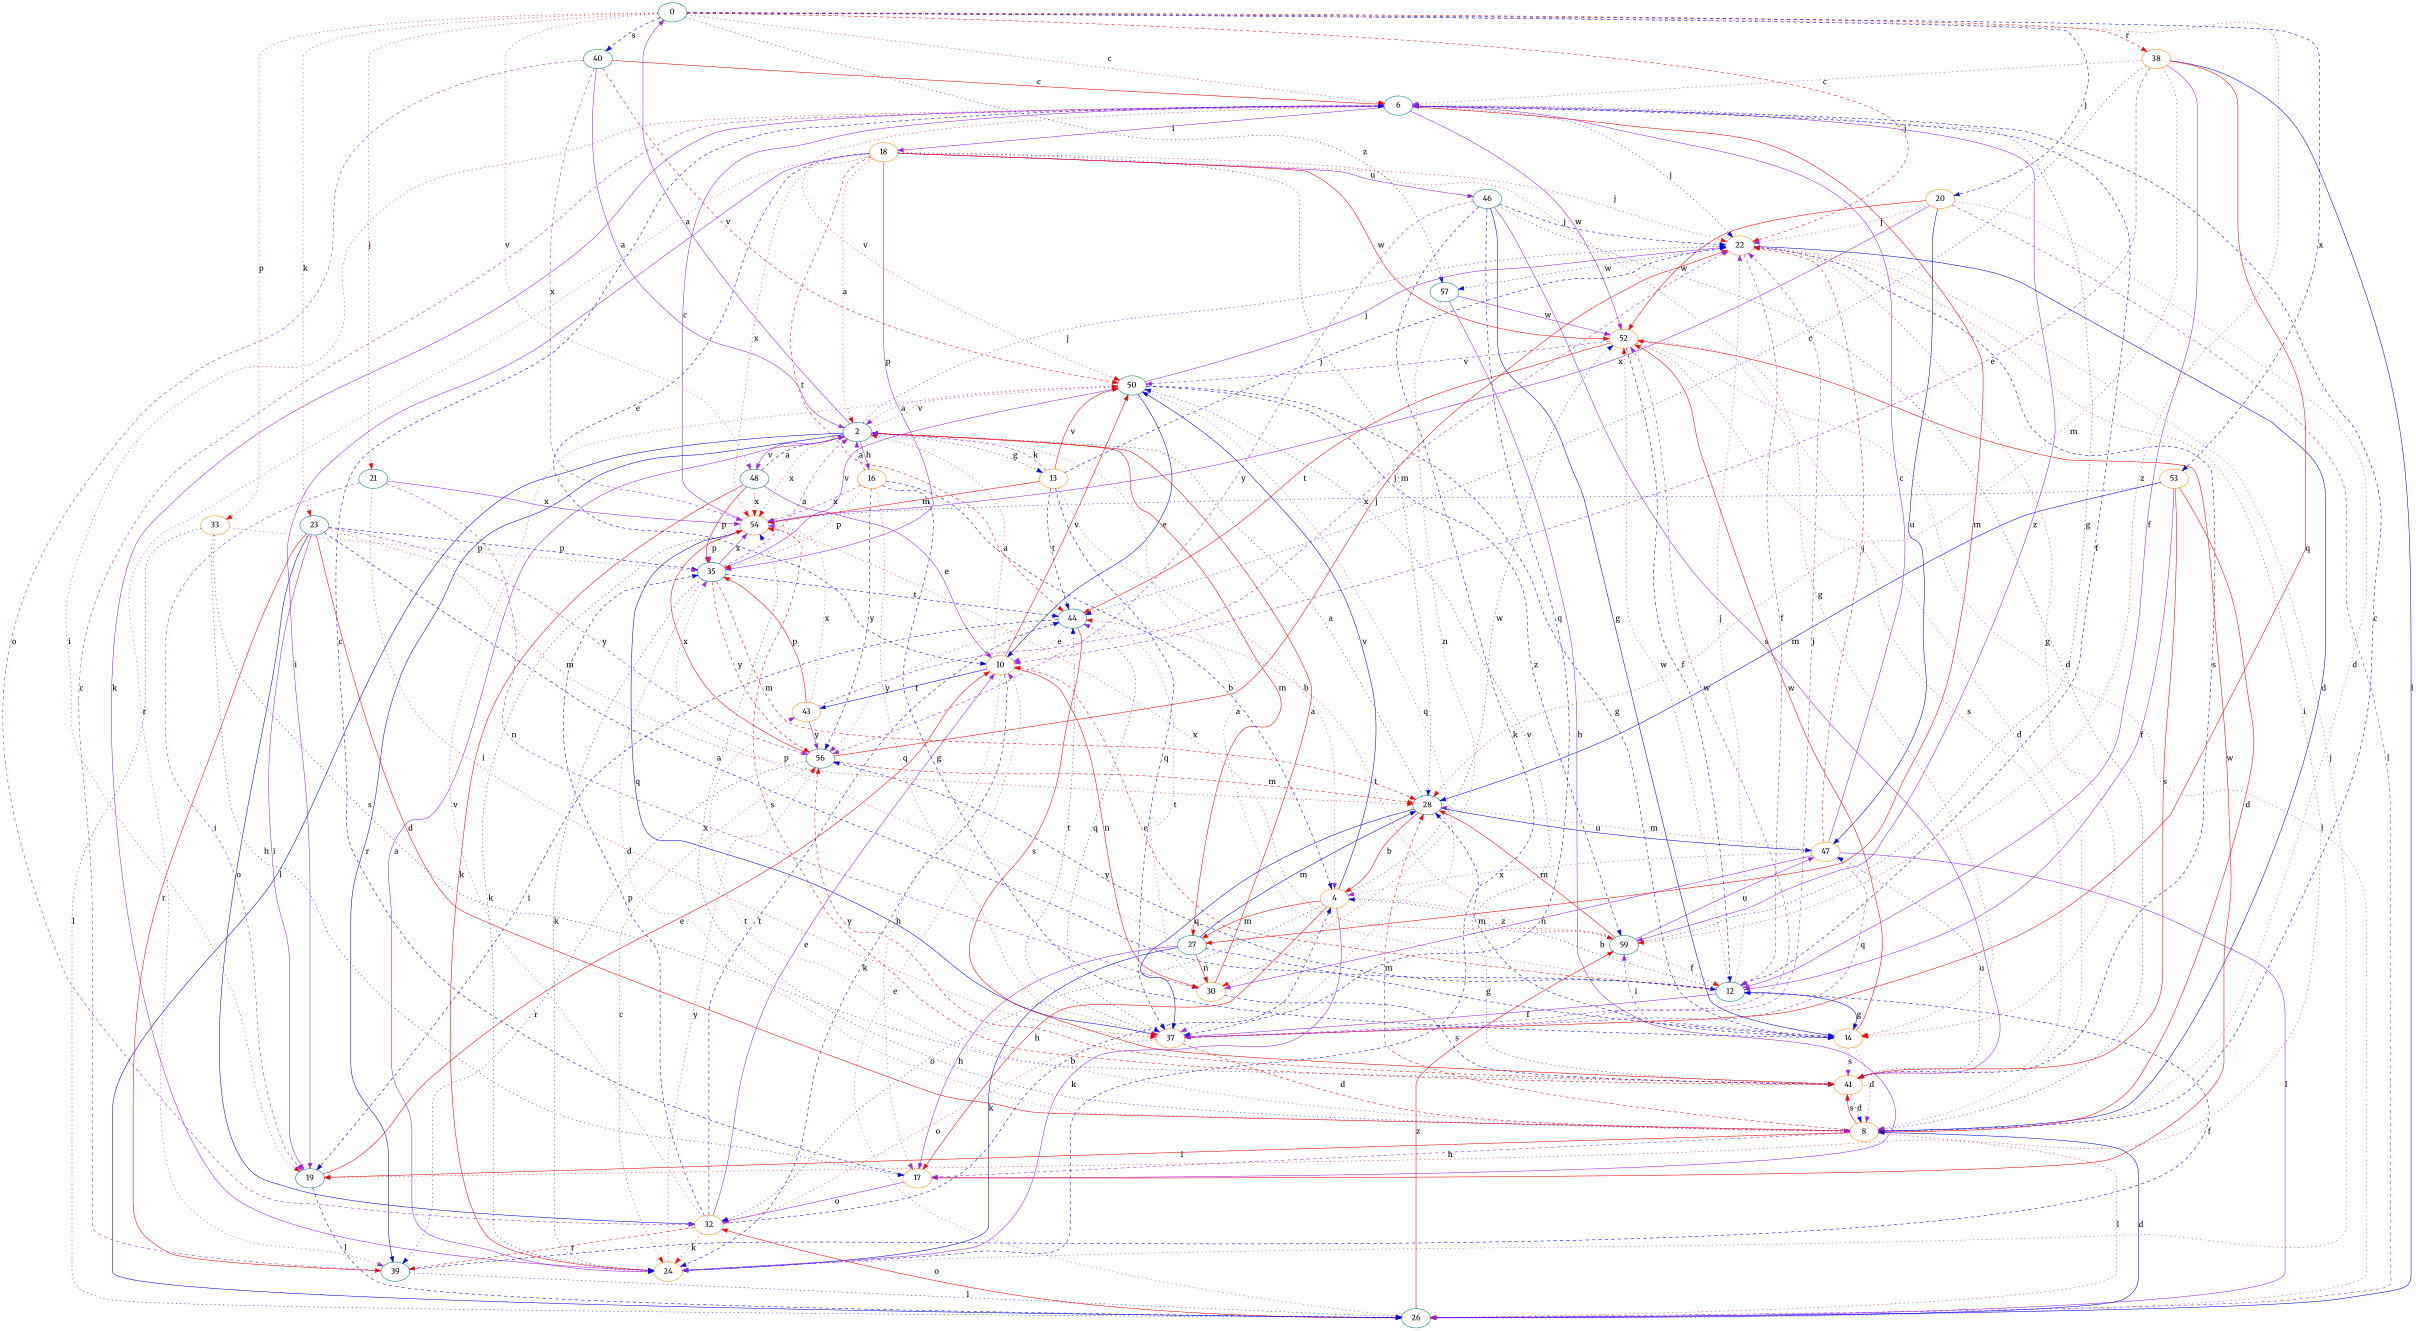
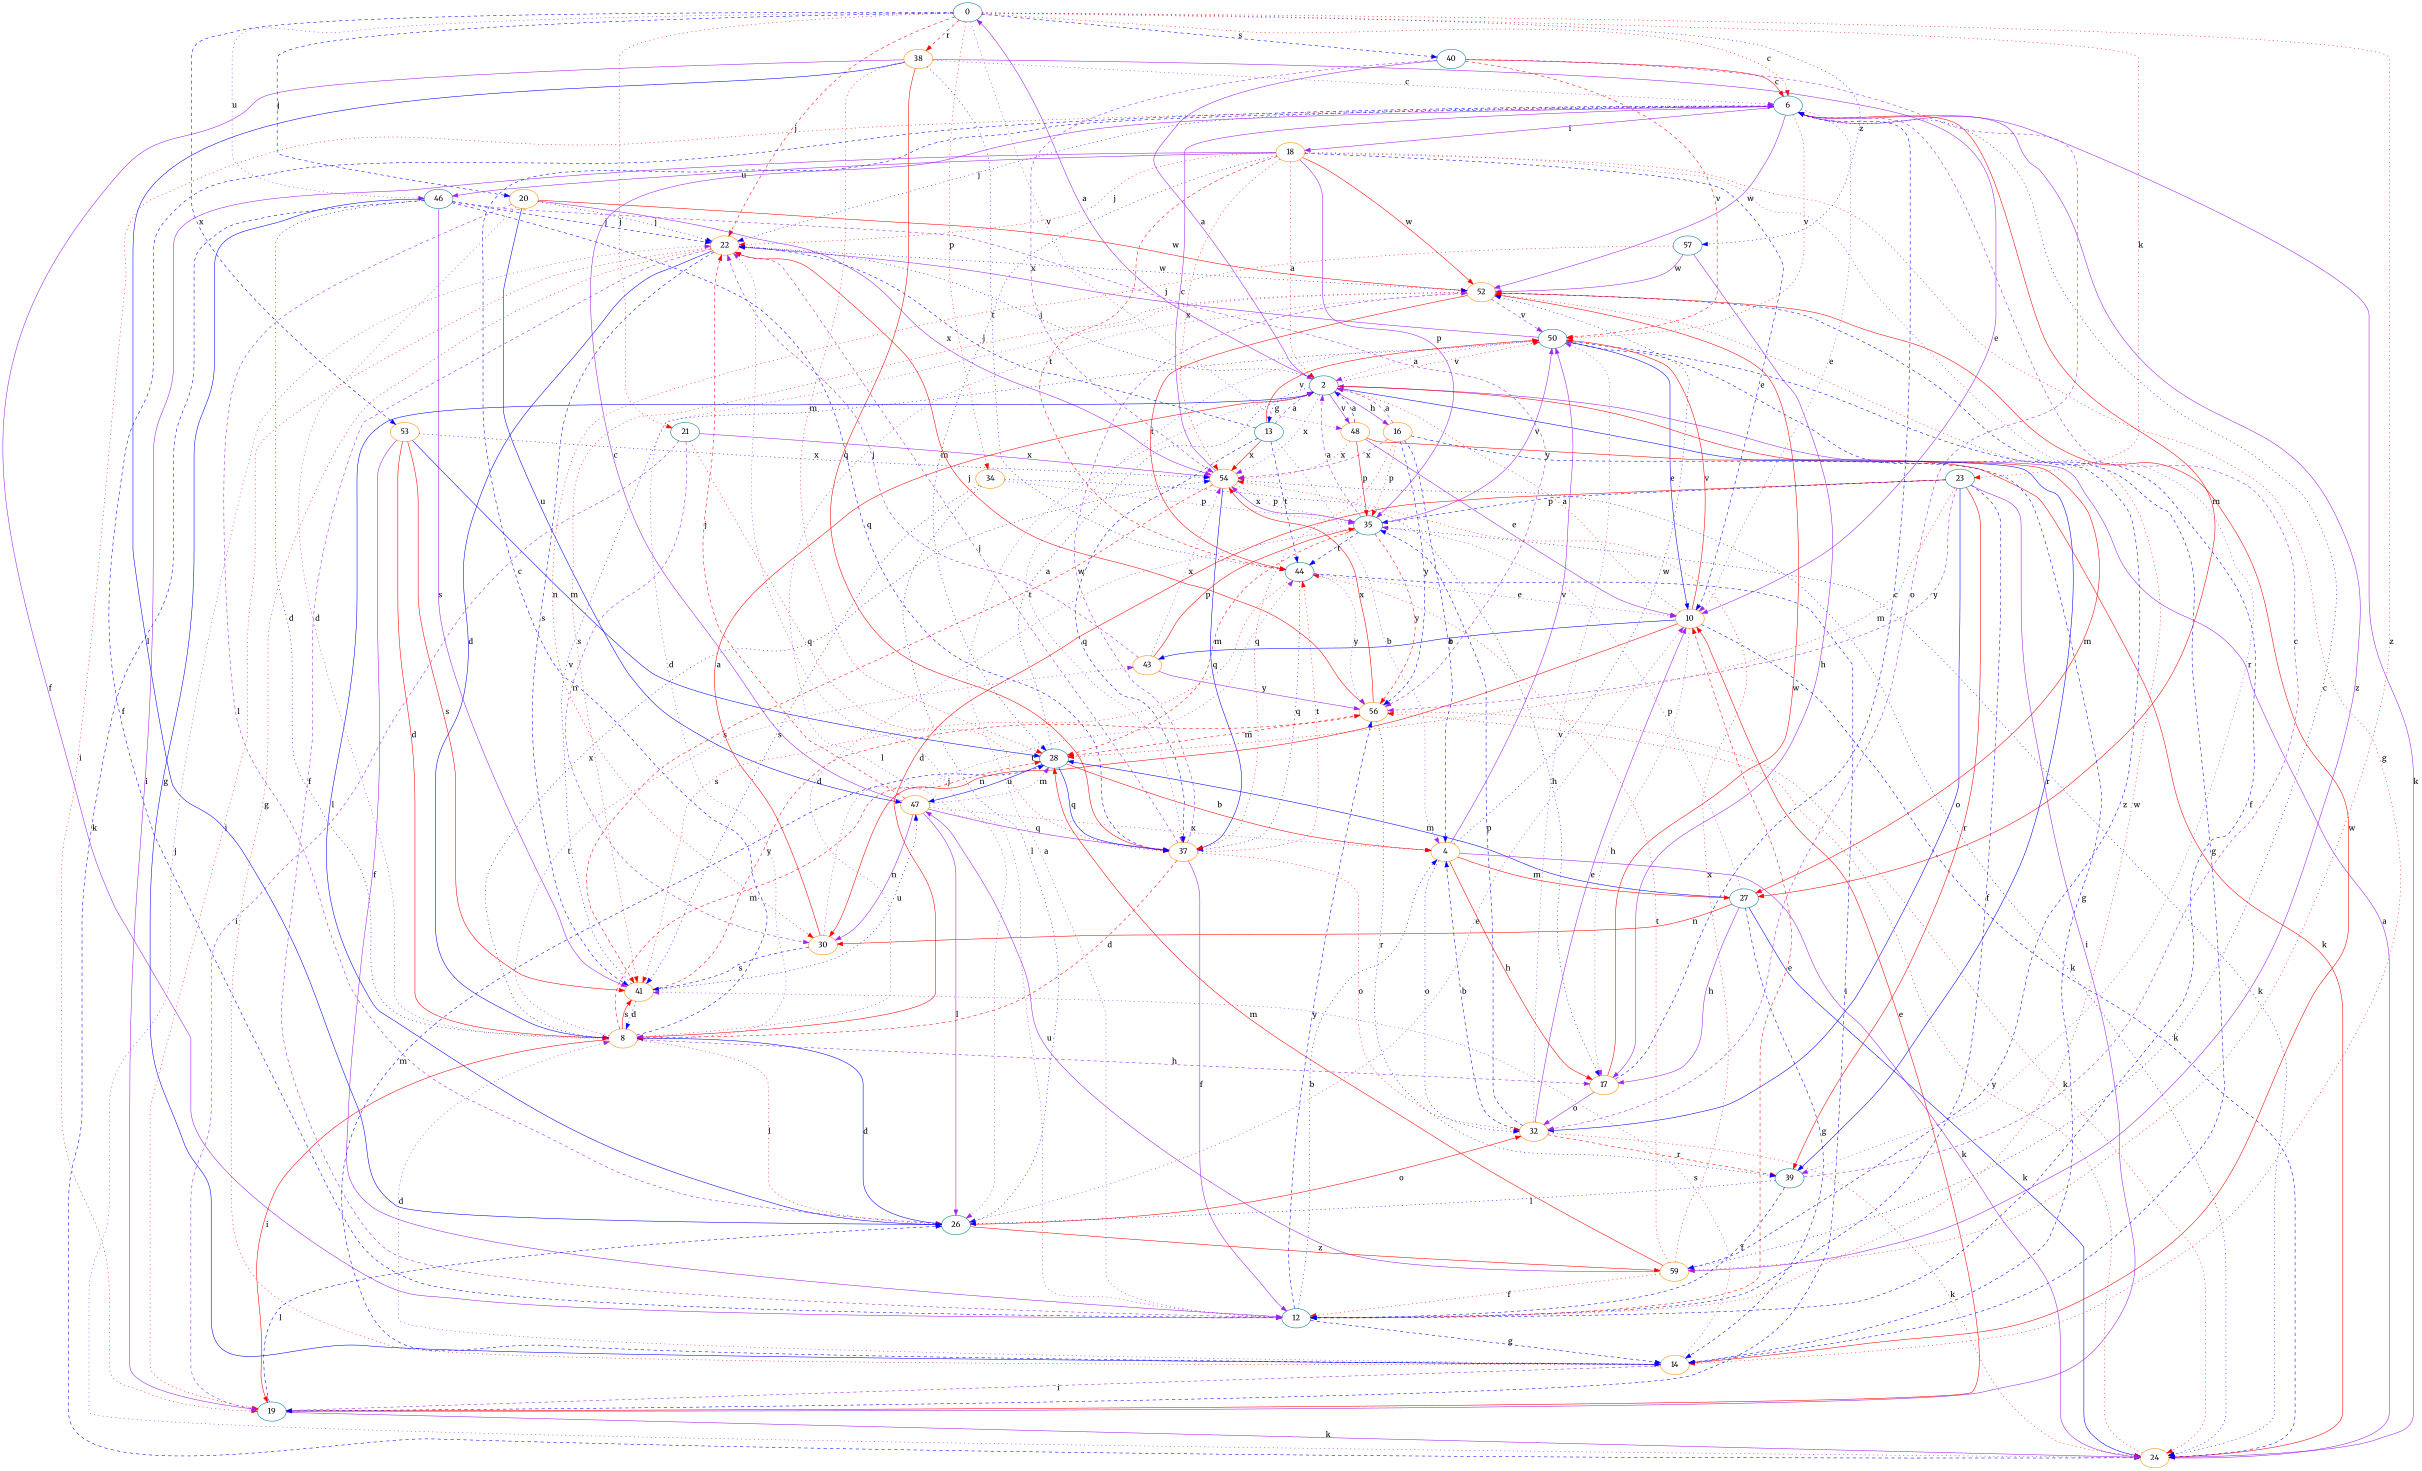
none -> (436, 25)
(1845, 227) -> (631, 220)
(1601, 265) -> (1100, 269)
(1810, 339) -> (993, 316)
none -> (1829, 359)
(1036, 455) -> (1295, 409)
(794, 463) -> (1289, 441)
(754, 479) -> (1355, 432)
(1054, 479) -> (1269, 432)
(1686, 483) -> (1758, 90)
(926, 502) -> (1252, 455)
(215, 525) -> (990, 479)
(2088, 525) -> (2325, 689)
(1347, 605) -> (1558, 609)
(1426, 712) -> (1030, 595)
(483, 759) -> (810, 642)
(719, 759) -> (1988, 899)
(820, 759) -> (1374, 712)
(793, 871) -> none
(1059, 878) -> (1318, 768)
(1486, 917) -> none
(1624, 945) -> (1674, 1272)
(1839, 1003) -> (1483, 1341)
(1787, 1008) -> (1045, 834)
(621, 1015) -> (2066, 1085)
(1453, 1017) -> (1200, 1096)
(1708, 1026) -> (976, 1388)
(1237, 1056) -> (963, 724)
none -> (1211, 1435)
